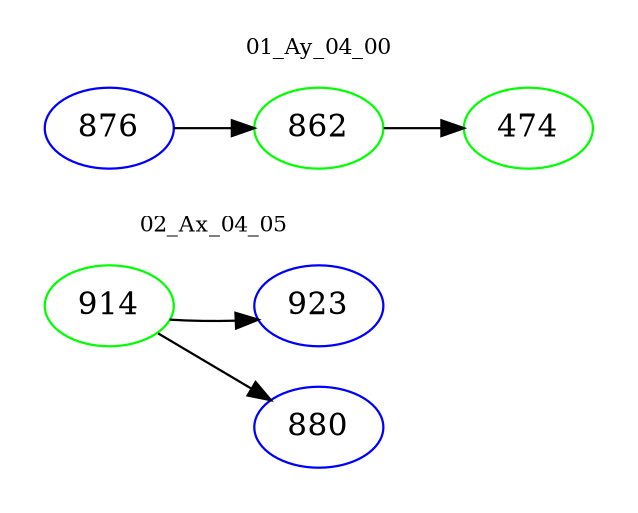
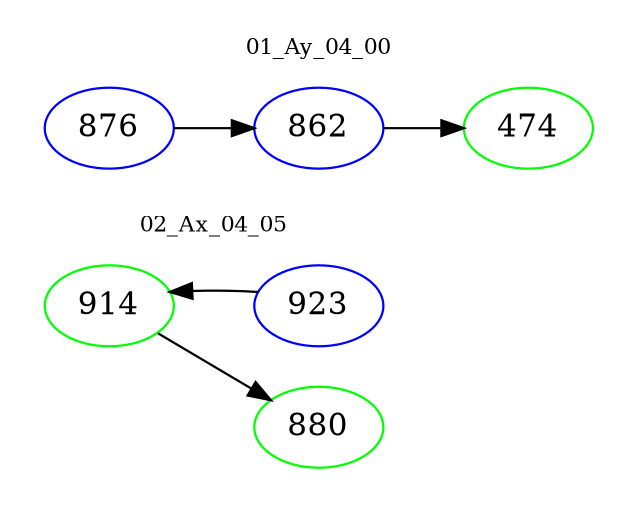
(319, 128) -> (319, 128)
(202, 321) -> (226, 291)
(319, 427) -> (319, 427)
